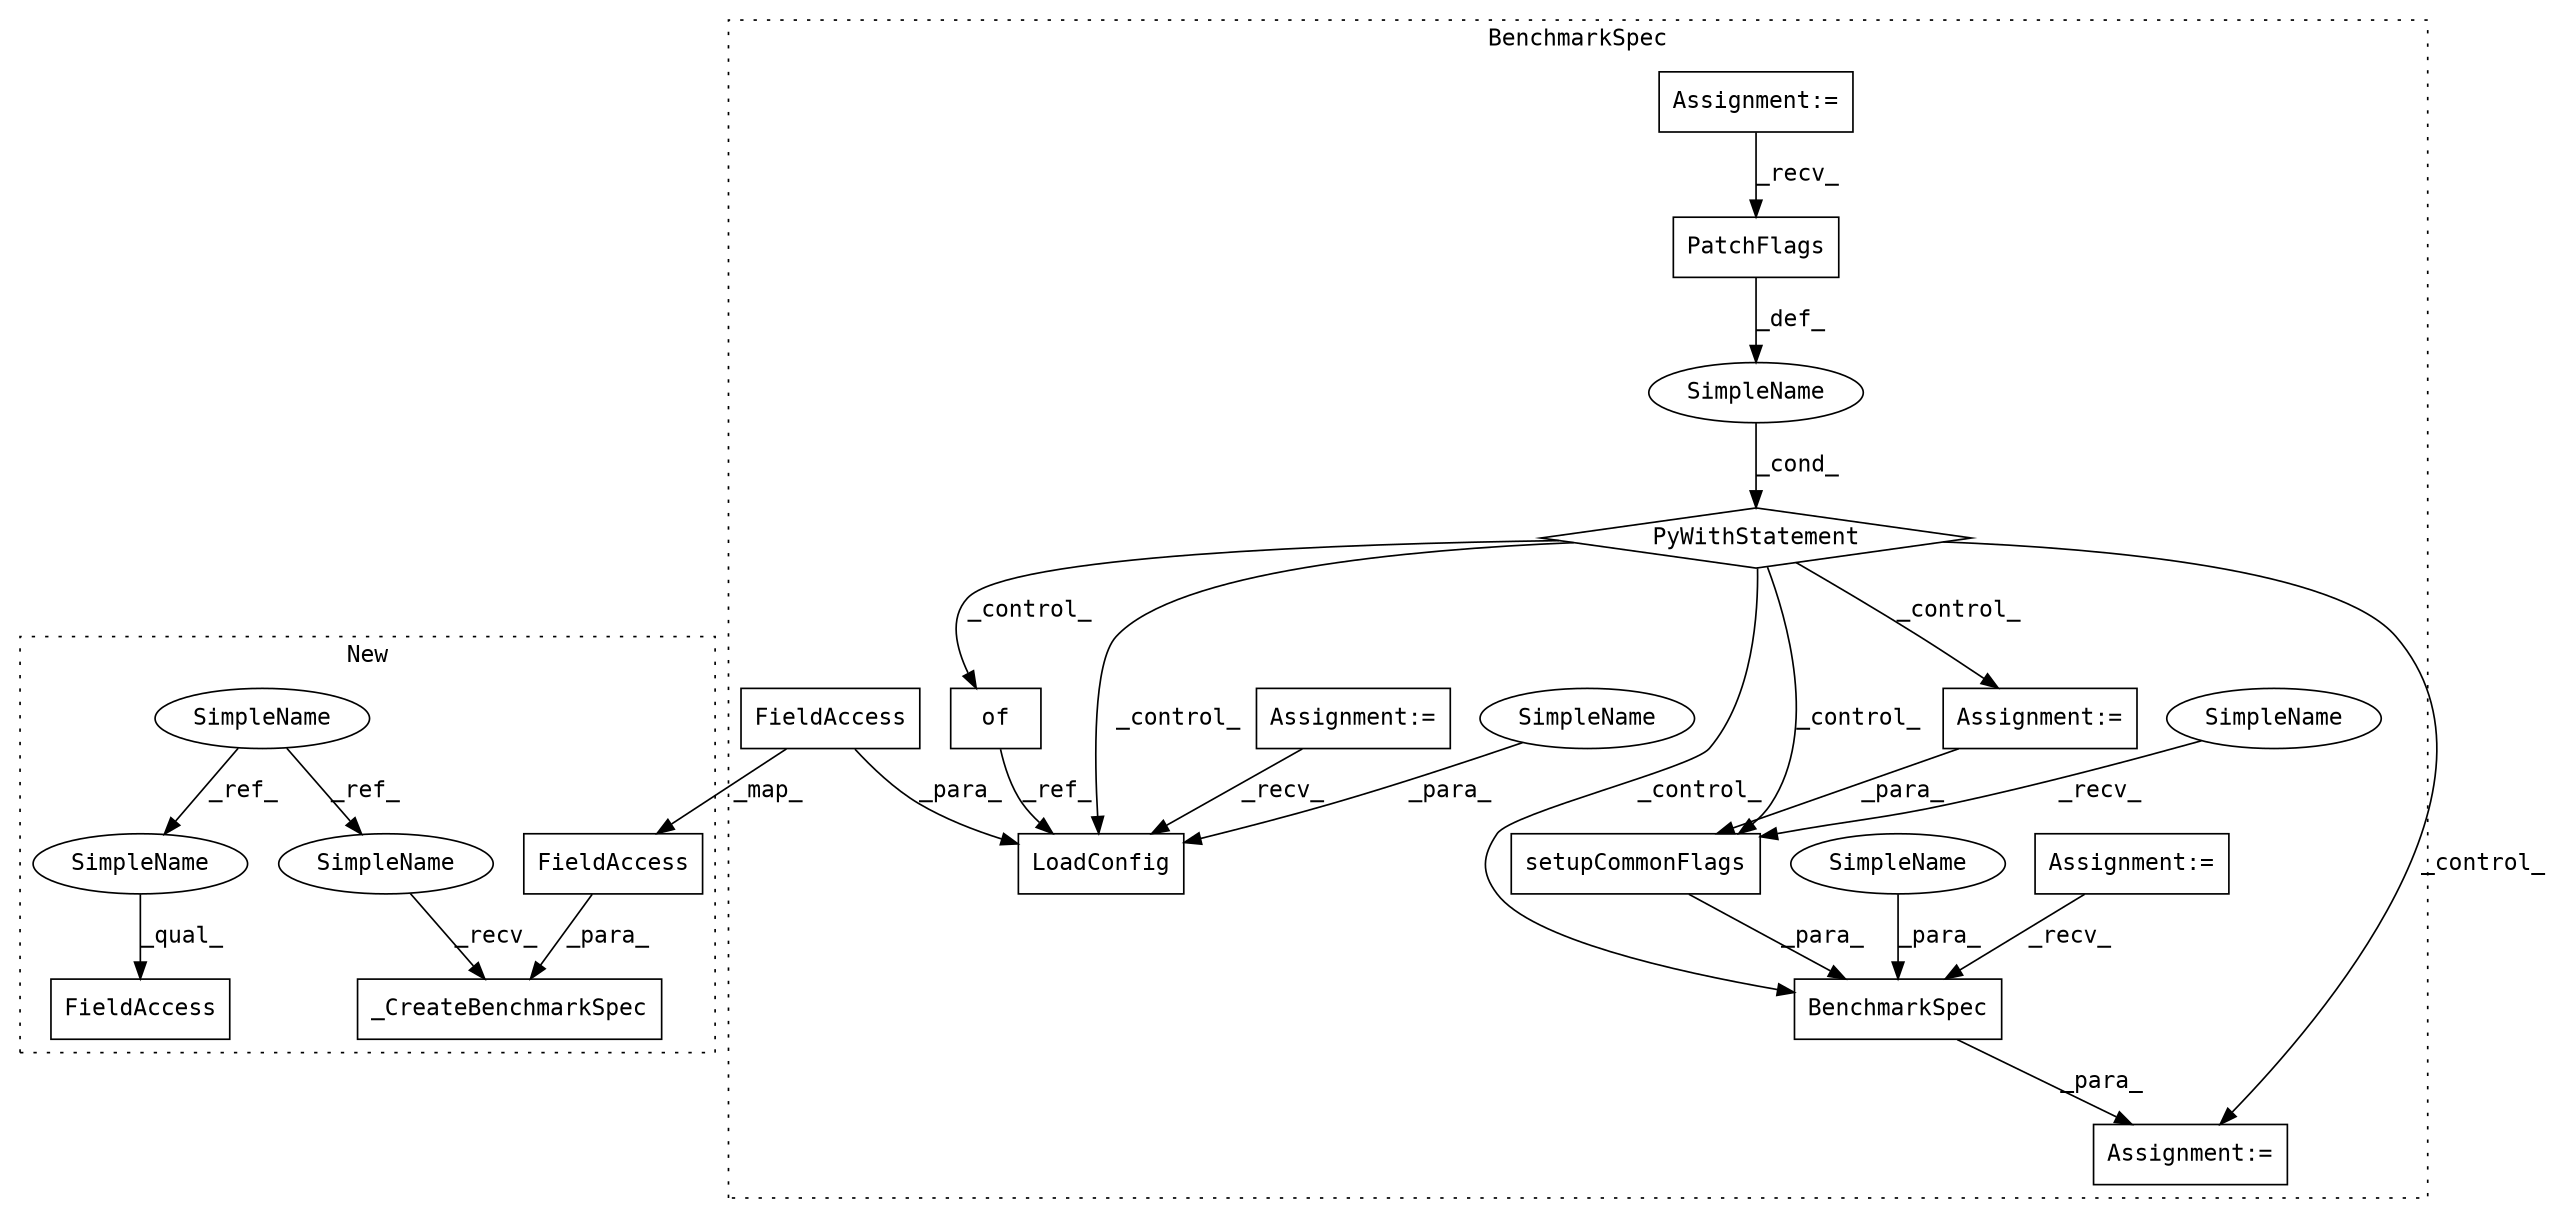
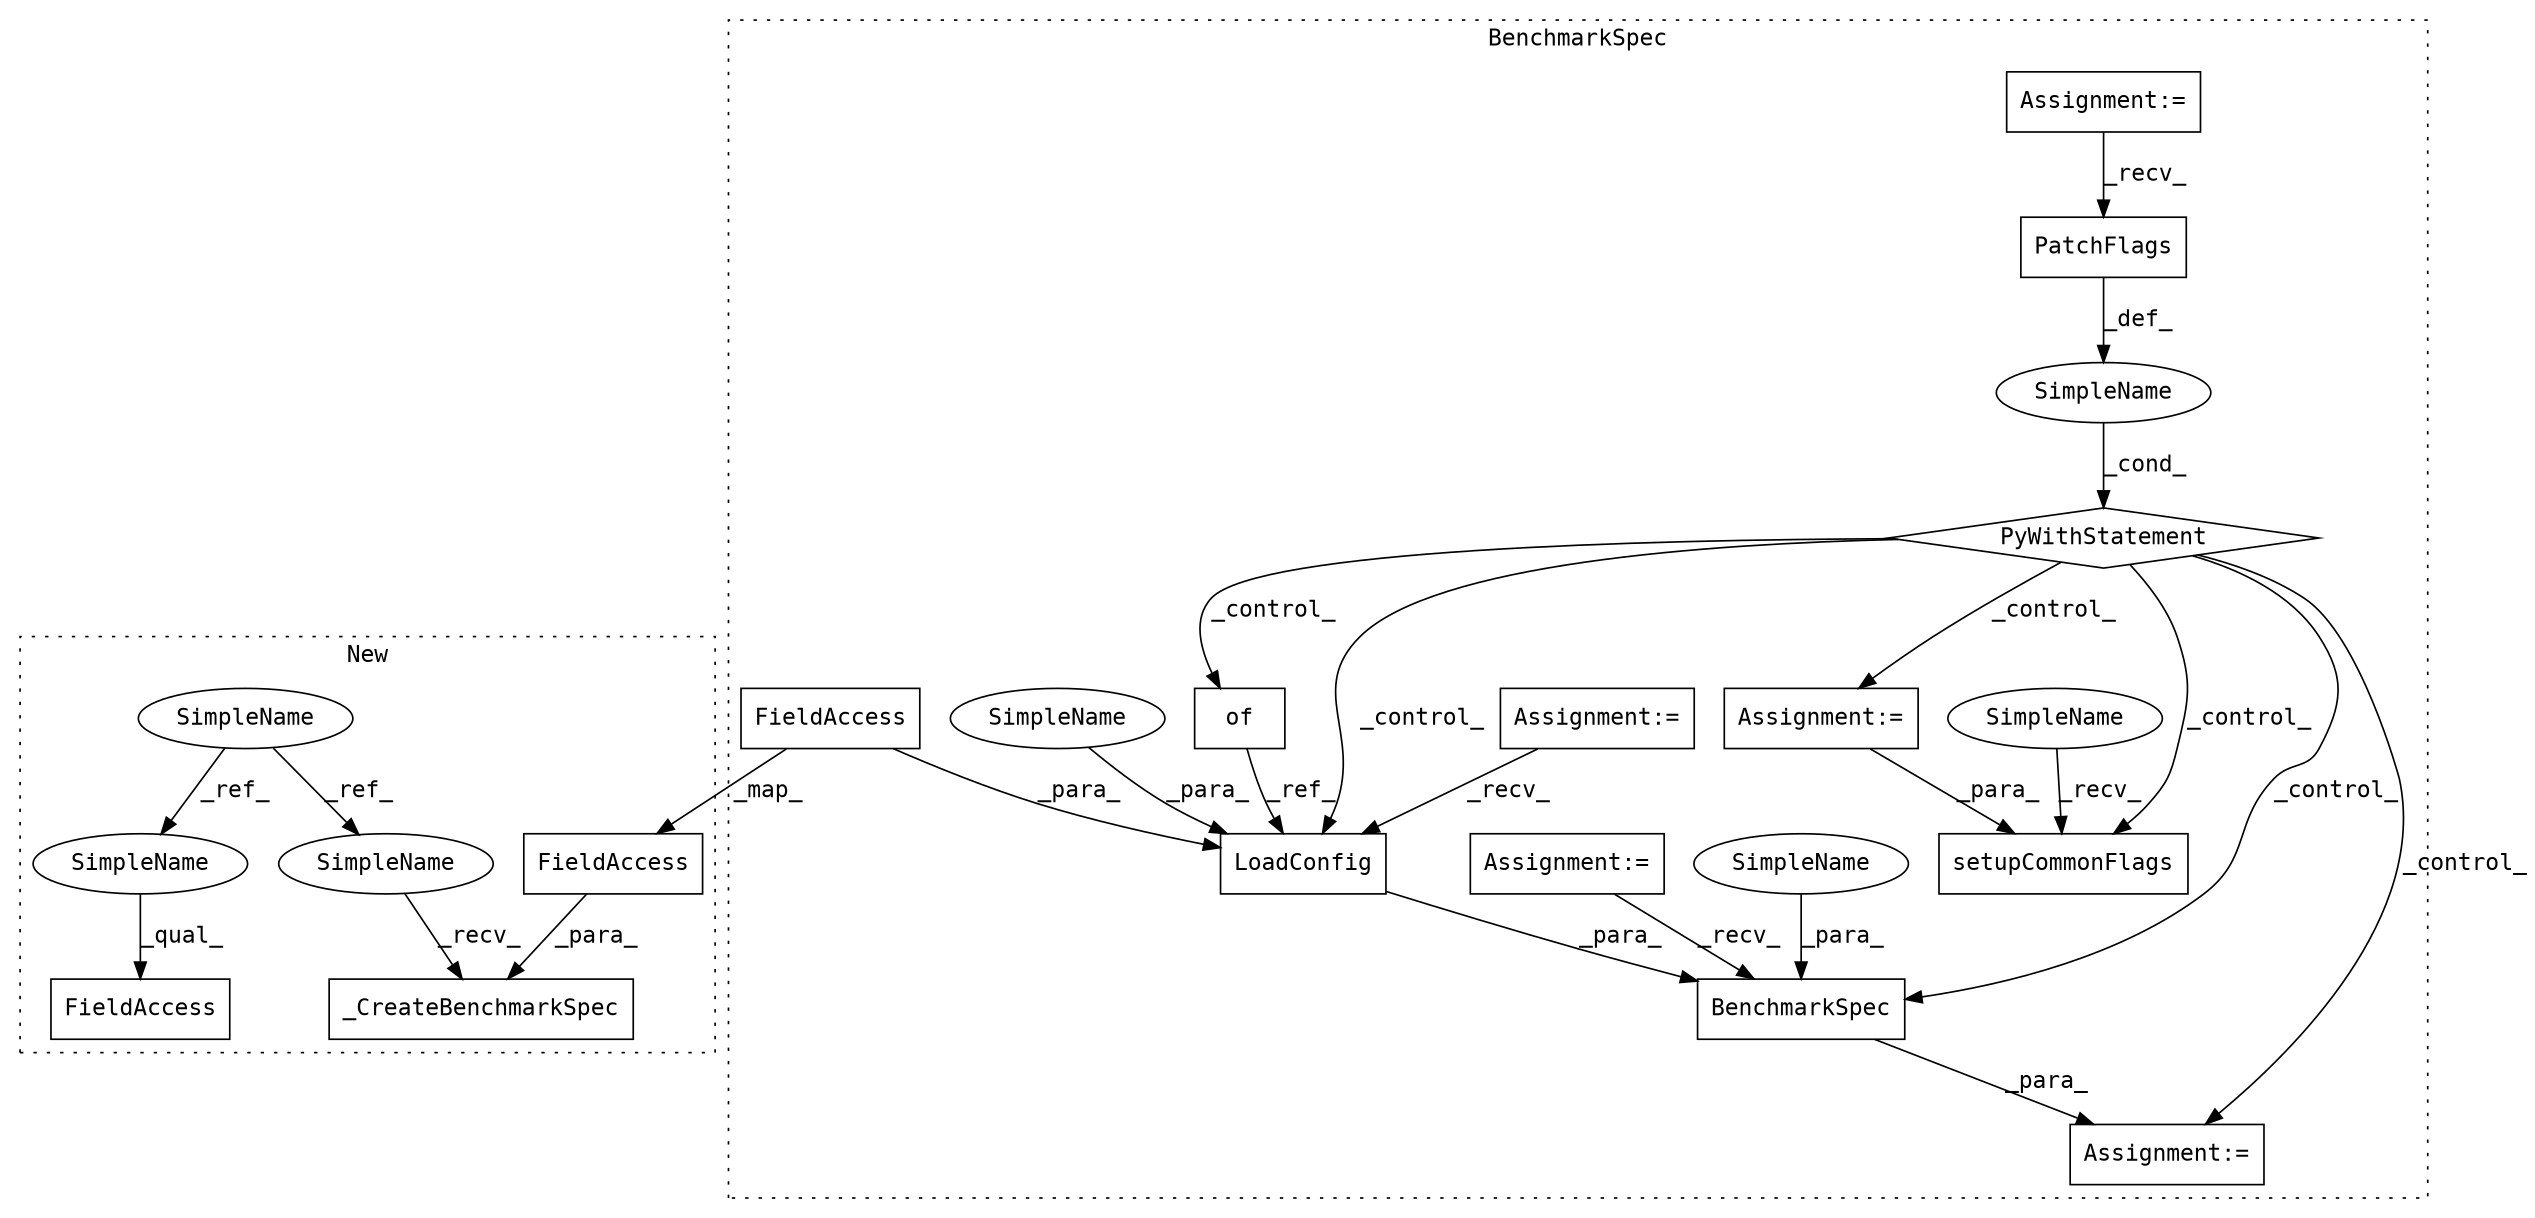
(1760, 933) -> (1533, 936)
